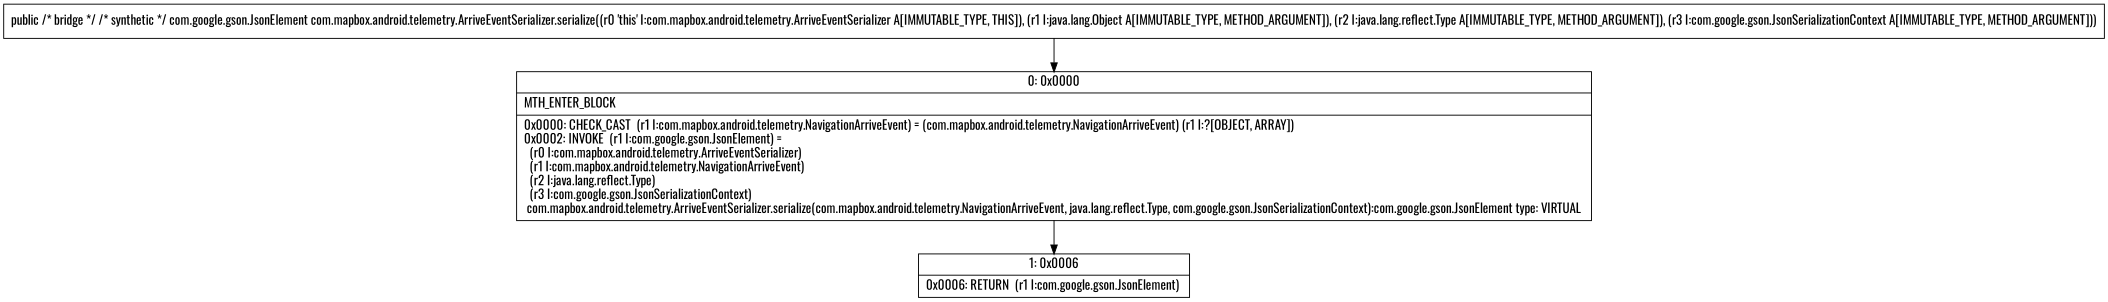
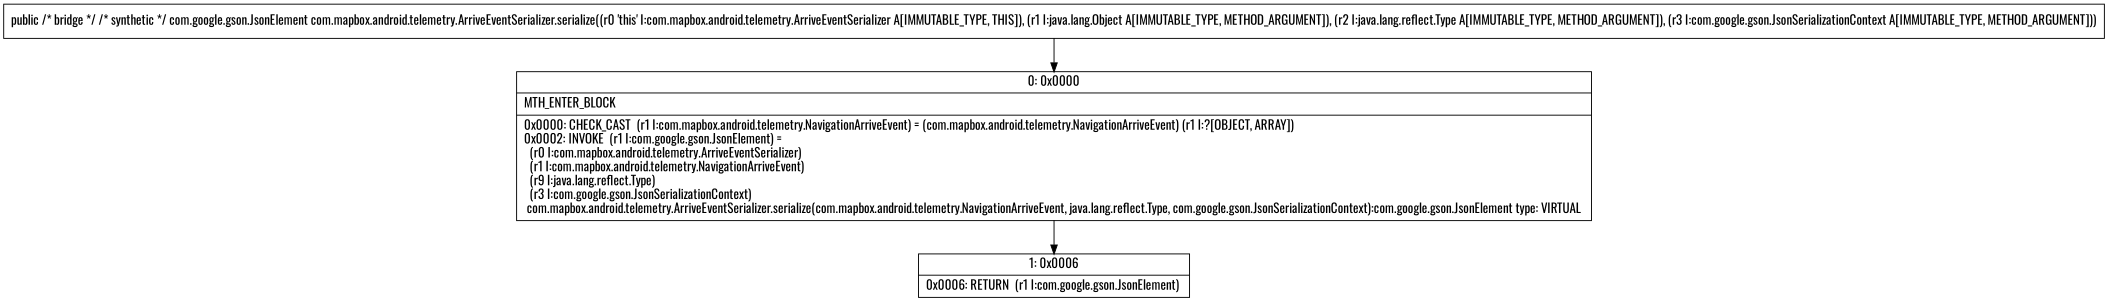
(590, 181) -> (590, 181)
